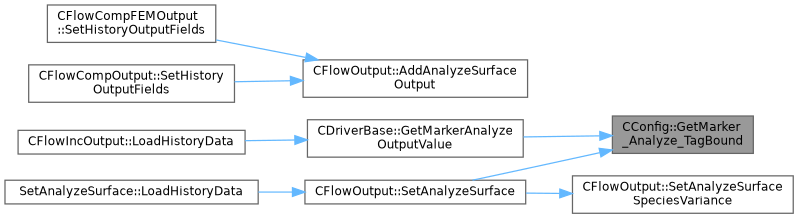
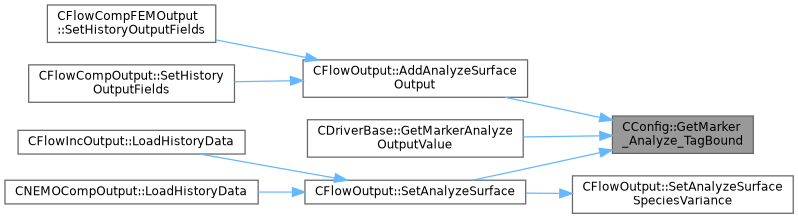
none -> (552, 107)
(270, 140) -> (267, 166)
(132, 192) -> (132, 192)
